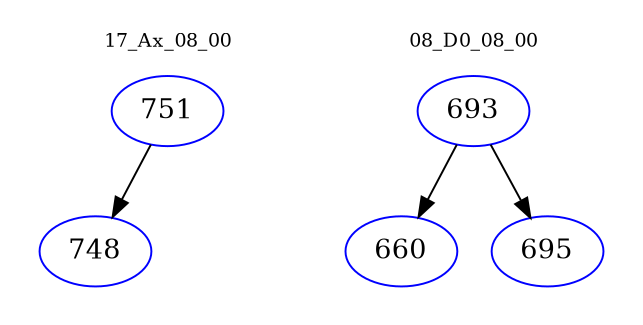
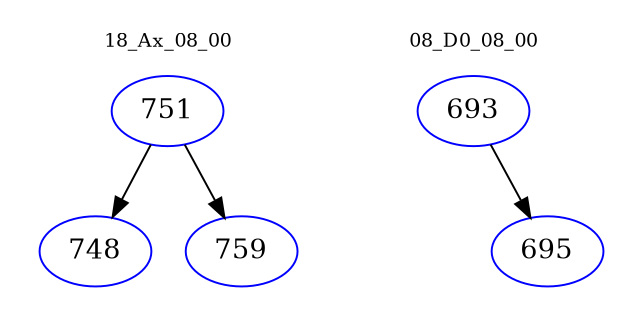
(169, 42) -> (169, 42)
none -> (242, 251)
(401, 251) -> none
